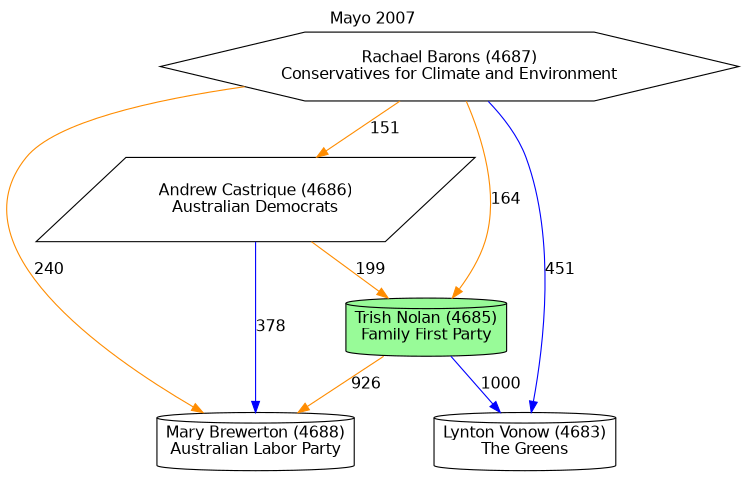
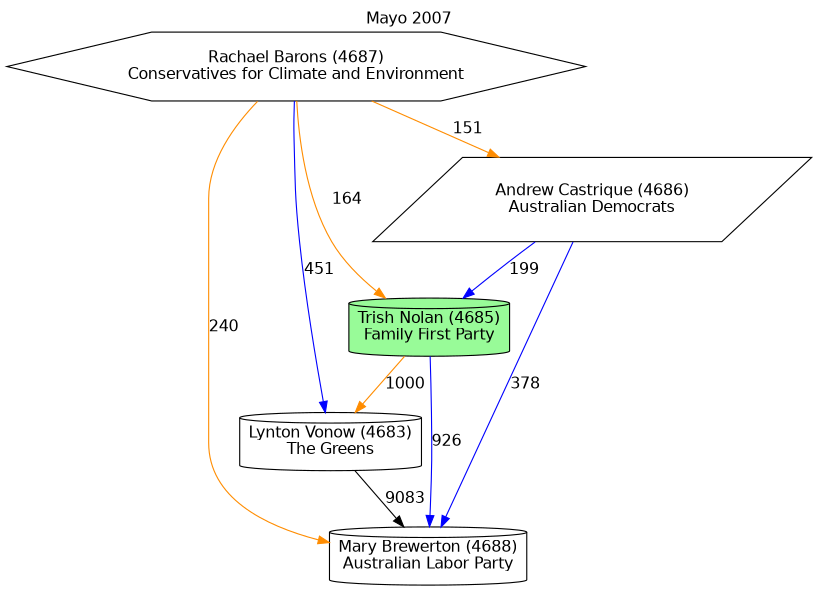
(345, 267) -> (503, 266)
(472, 380) -> (384, 380)
(346, 381) -> (432, 436)
none -> (376, 494)
